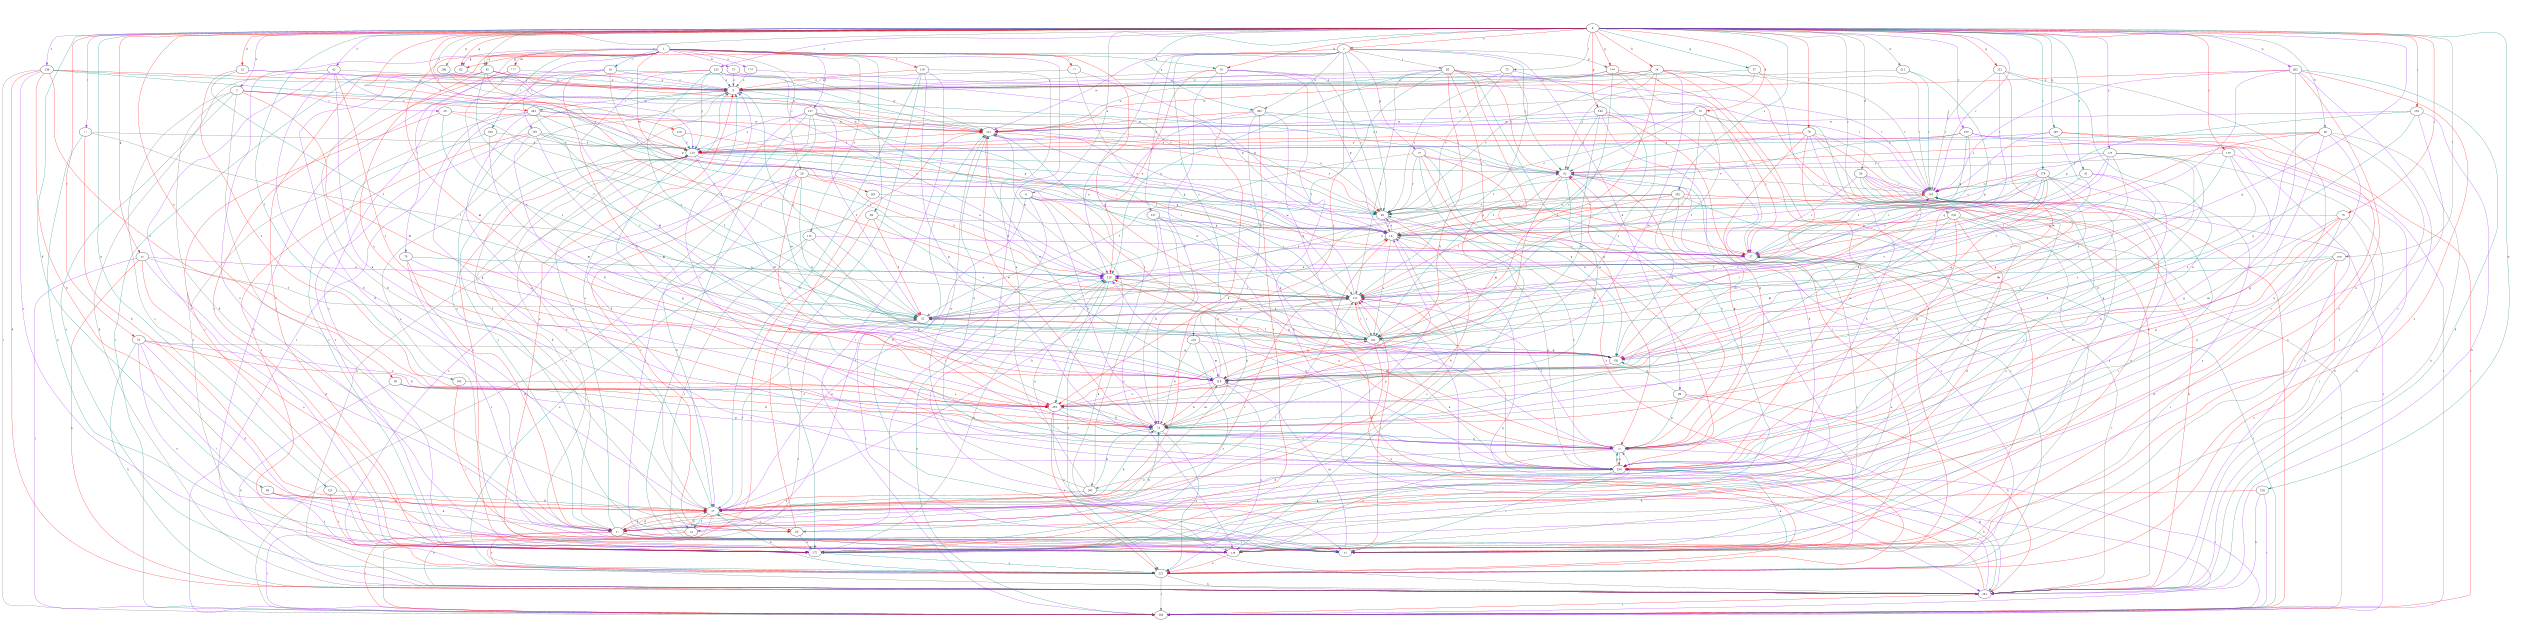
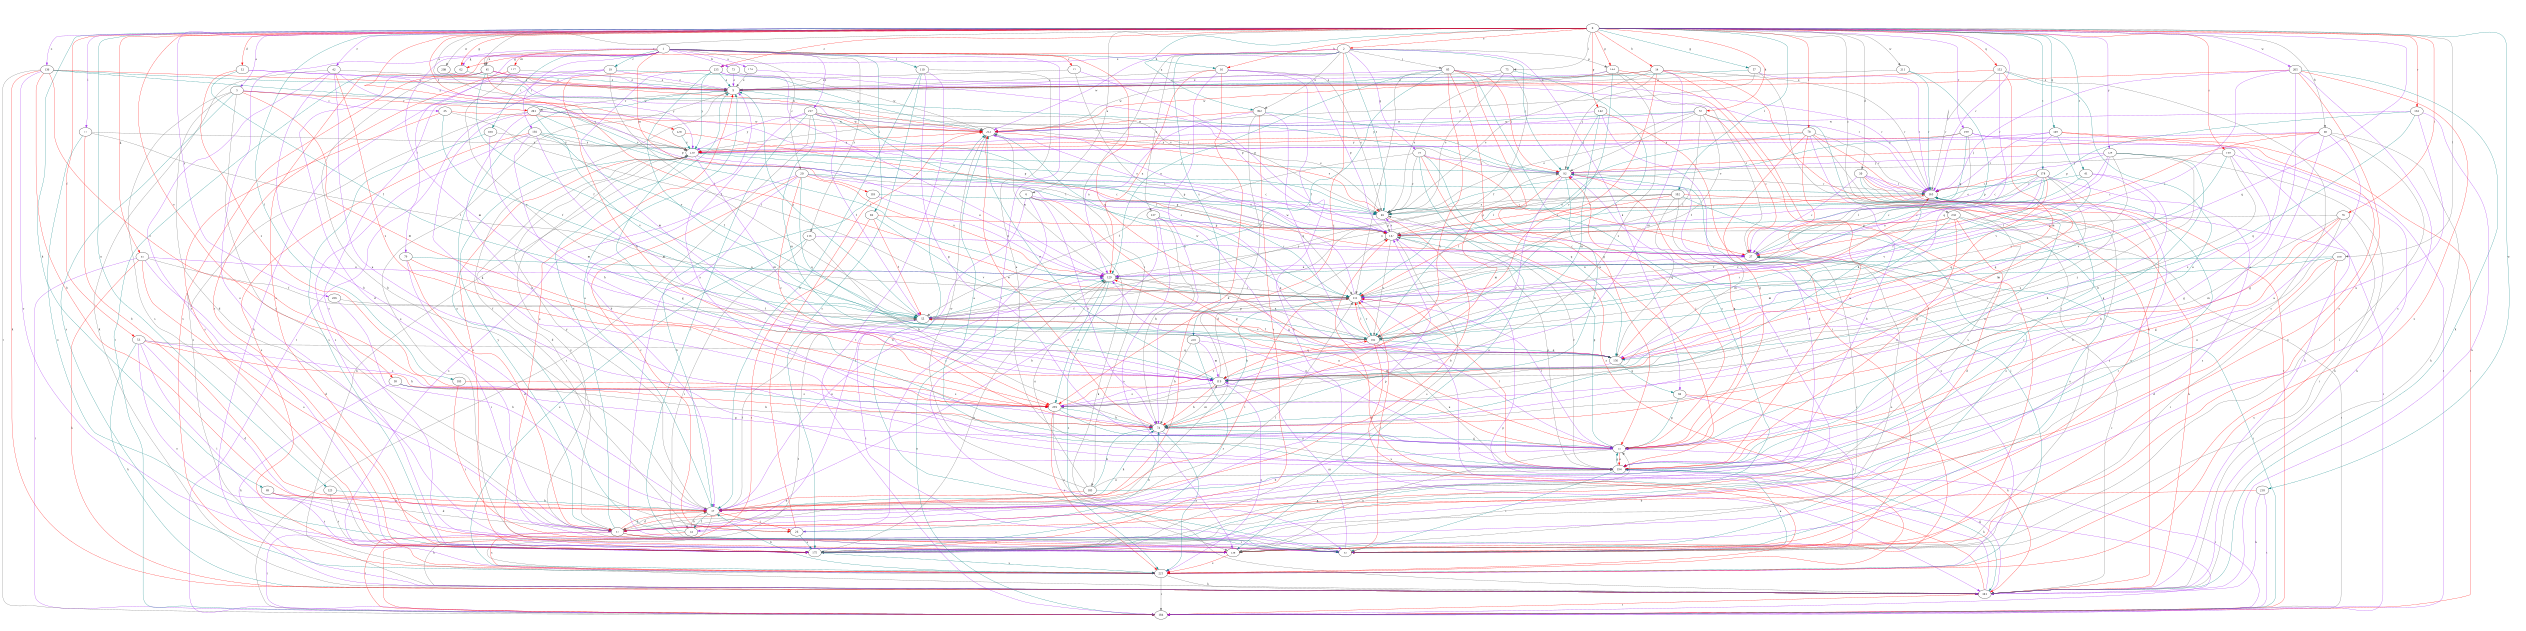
(1175, 34) -> (1175, 34)
(793, 53) -> (793, 53)
none -> (1030, 61)
(1890, 76) -> (1890, 76)
(807, 79) -> (1368, 85)
(1672, 144) -> (1672, 144)
(1726, 172) -> (1986, 199)
none -> (1365, 186)
(1119, 225) -> (1119, 225)
(602, 288) -> (602, 288)
none -> (1570, 288)
none -> (334, 298)
(711, 330) -> (711, 330)
(609, 338) -> (329, 554)
(1326, 357) -> (1326, 357)
(1651, 375) -> (1644, 381)
(1394, 473) -> (1351, 474)
(552, 549) -> (552, 549)
